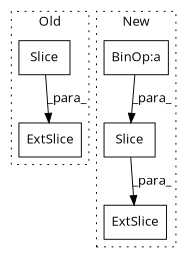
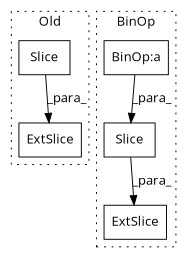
(136, 22) -> (136, 22)
